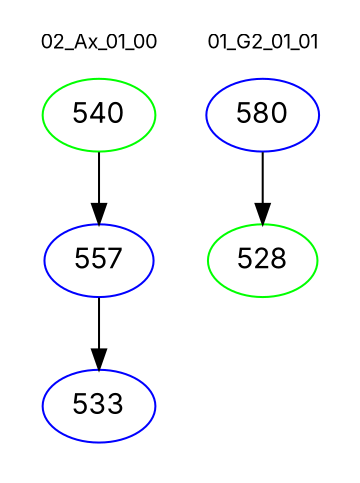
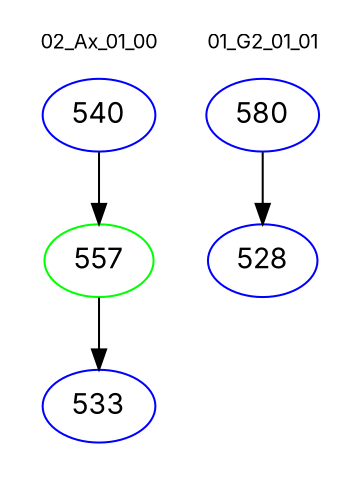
(99, 115) -> (99, 115)
(99, 261) -> (99, 261)
(263, 261) -> (263, 261)
